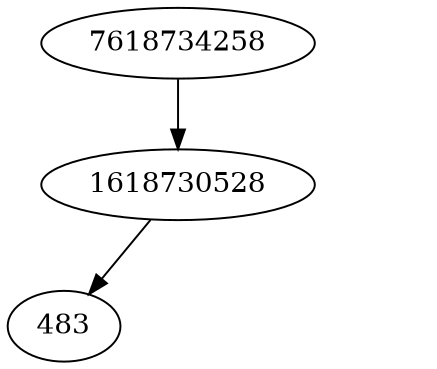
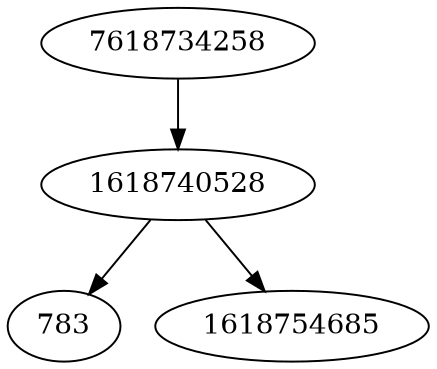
(178, 185) -> (178, 185)
(64, 326) -> (64, 326)
none -> (292, 326)
